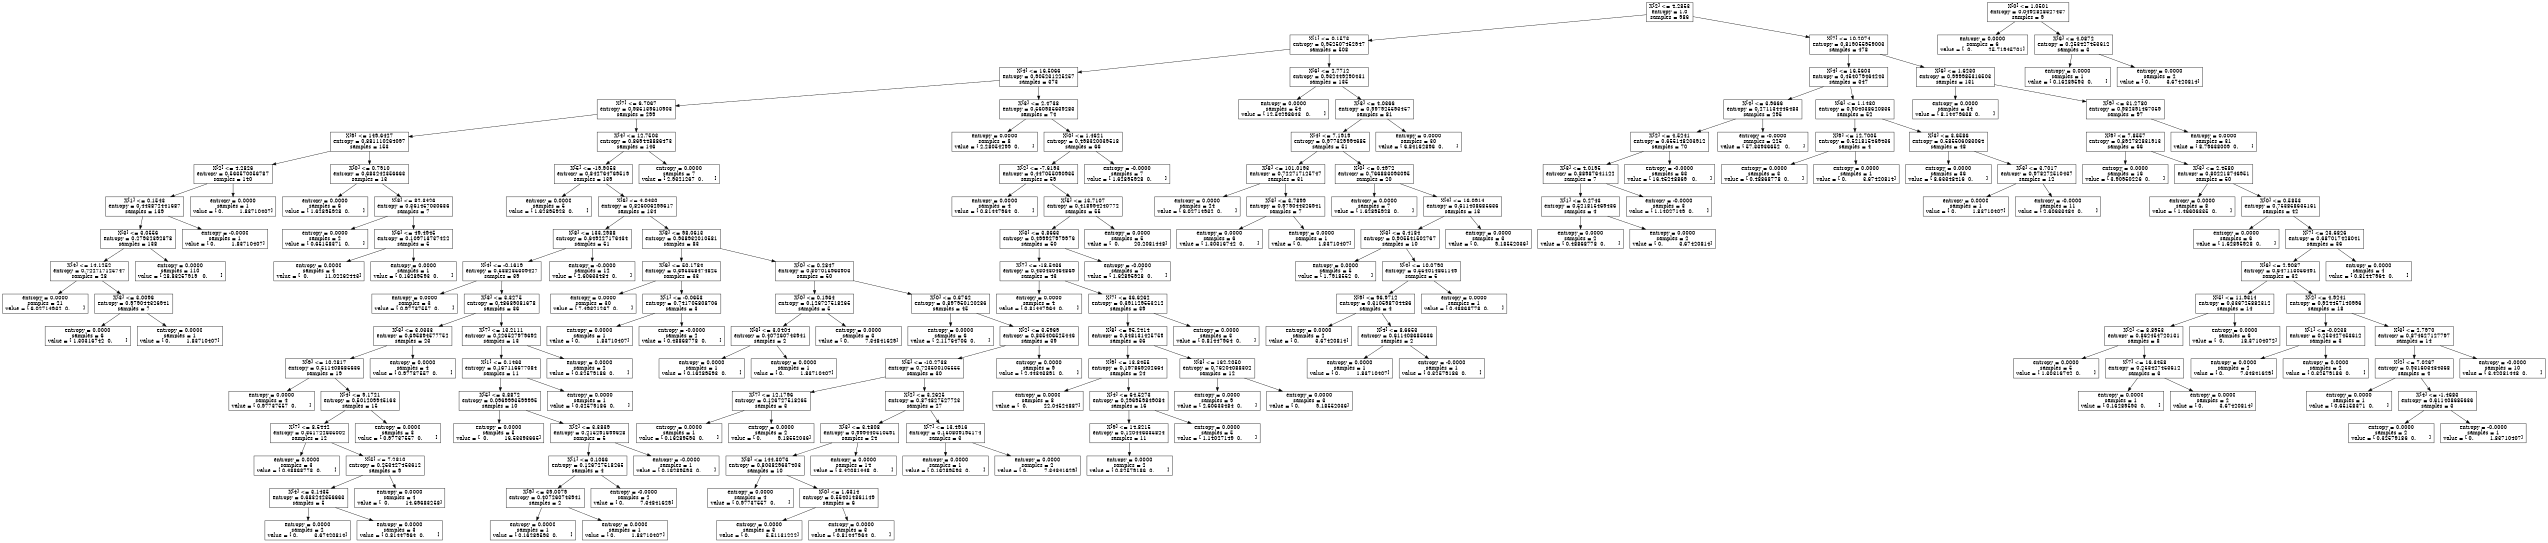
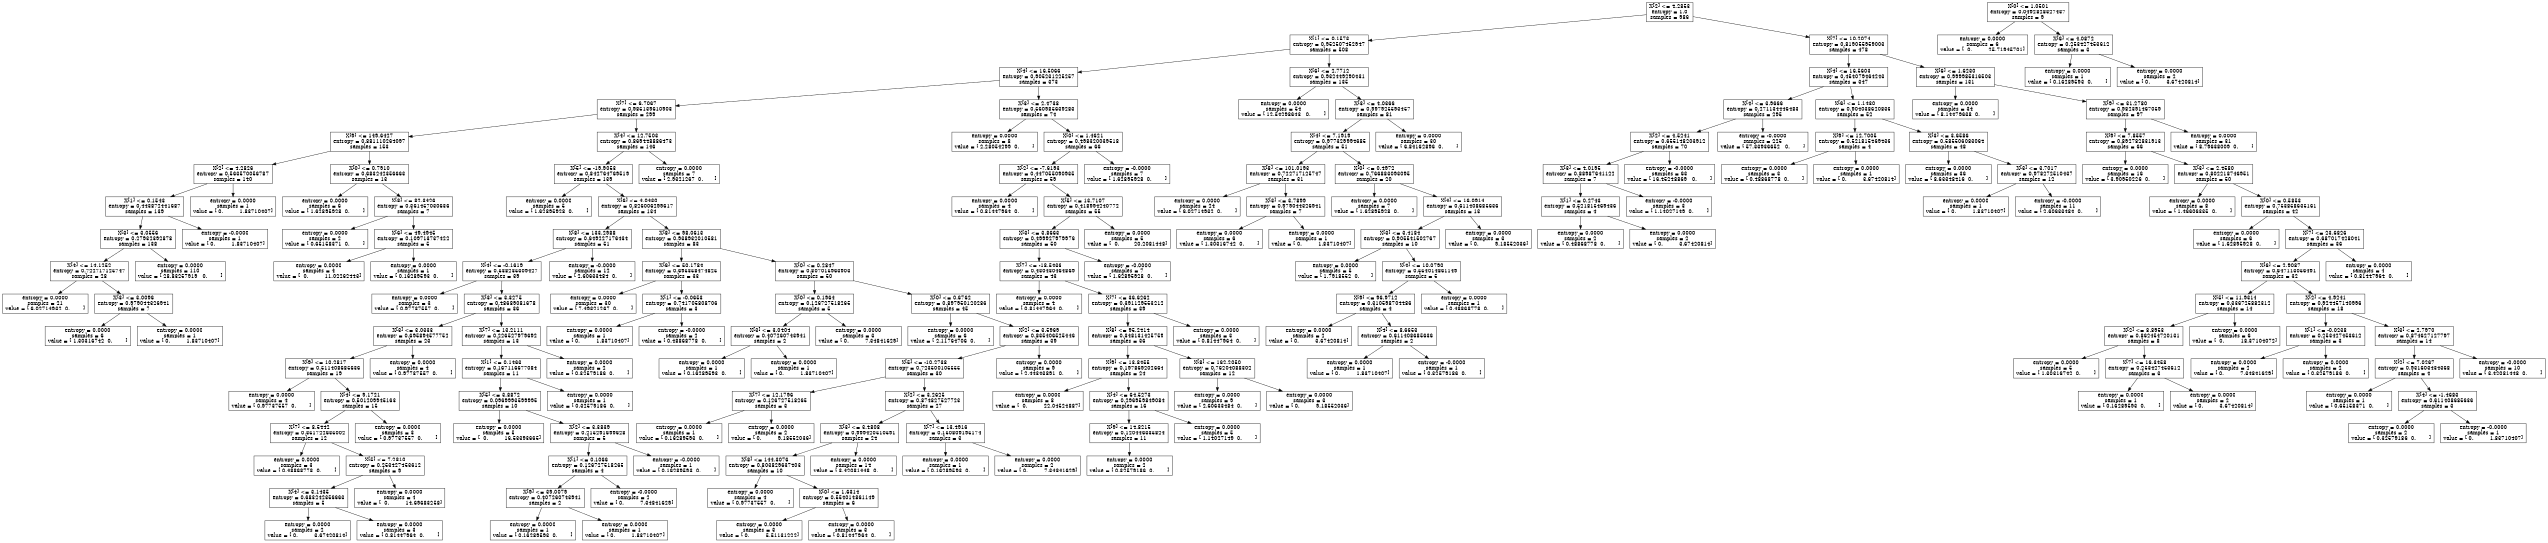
none -> (2125, 124)
(860, 433) -> (860, 433)
